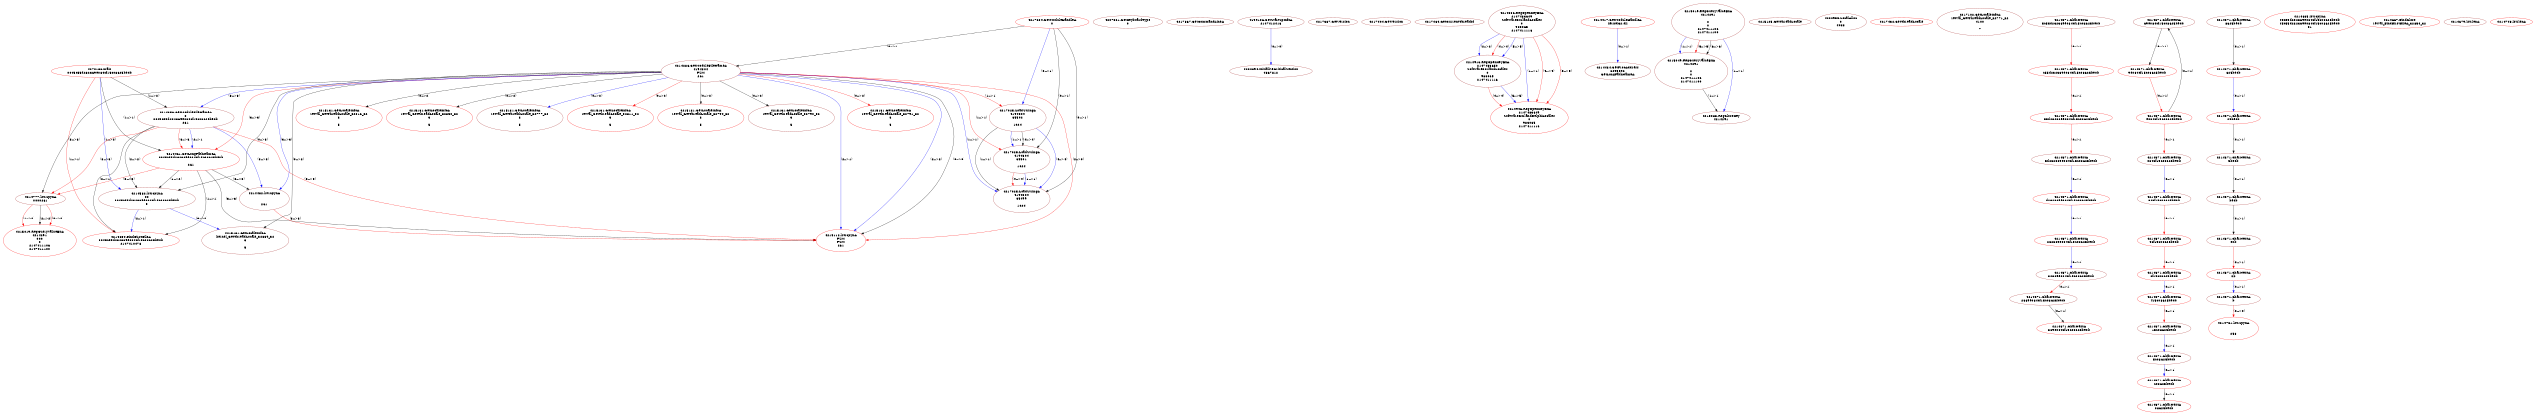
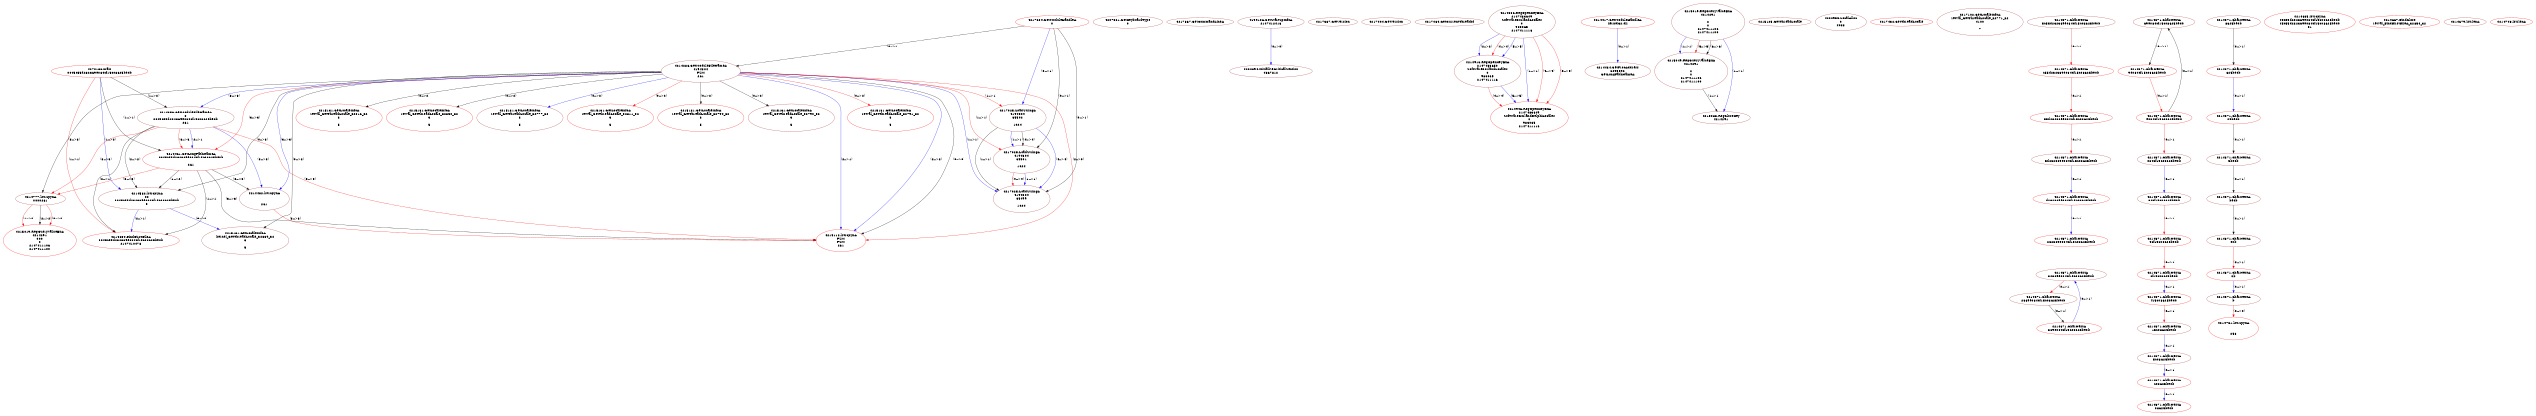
(2071, 256) -> (2080, 303)
(2164, 393) -> (2164, 393)
